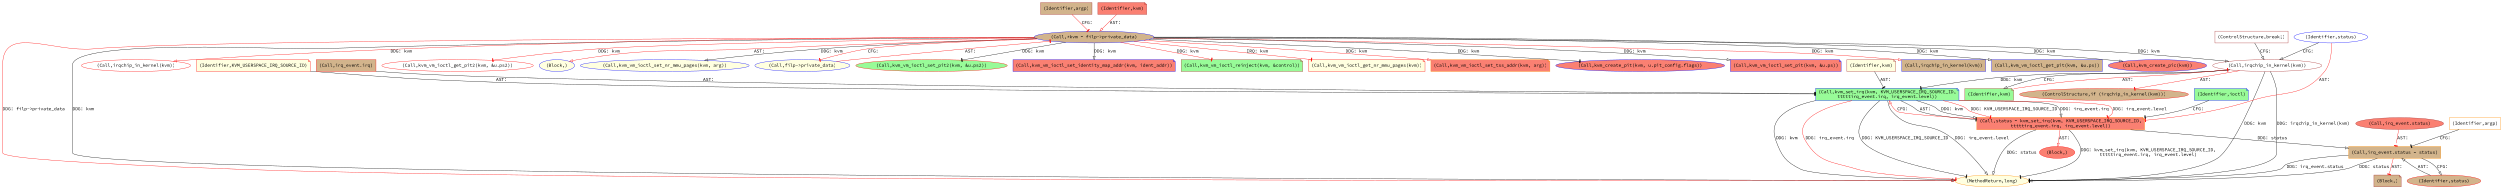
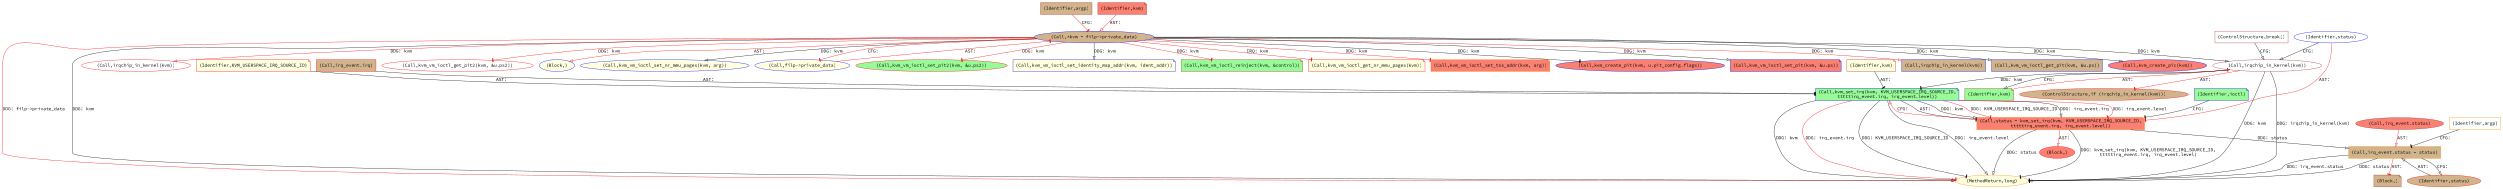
(1287, 49) -> (1287, 49)
(1014, 51) -> (1014, 51)
(1094, 66) -> (1094, 66)
(2397, 136) -> (2397, 136)
